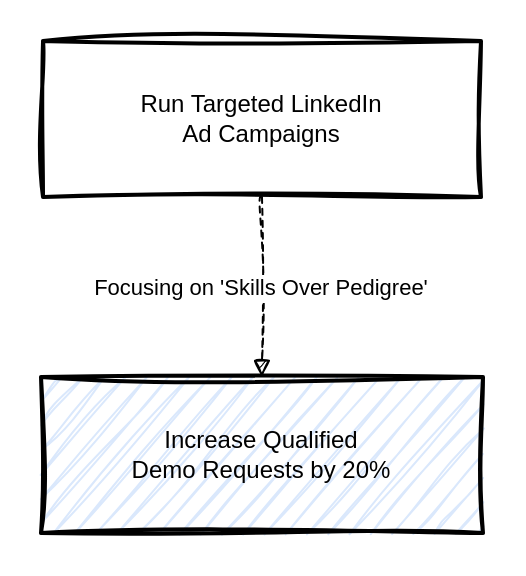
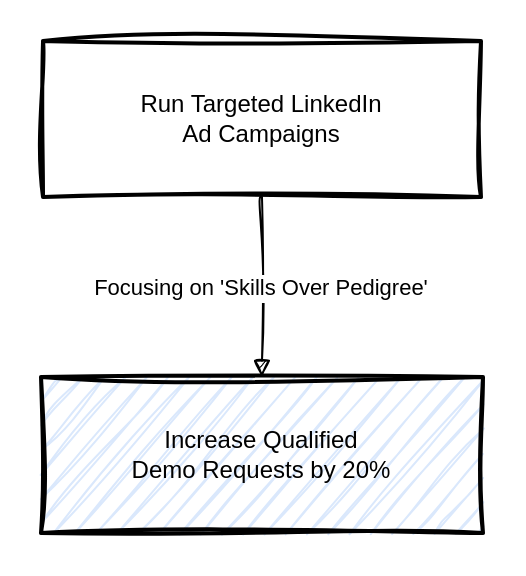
(262, 236) -> (262, 236)
